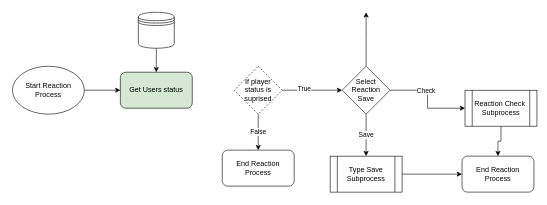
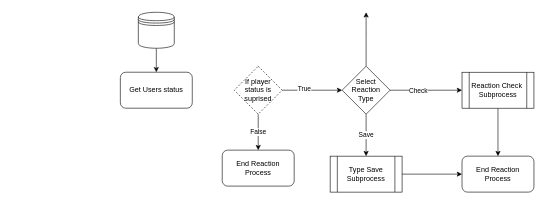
(48, 90) -> none
(114, 90) -> none
(156, 90) -> (156, 90)
(366, 90) -> (366, 90)
(501, 108) -> (498, 90)
